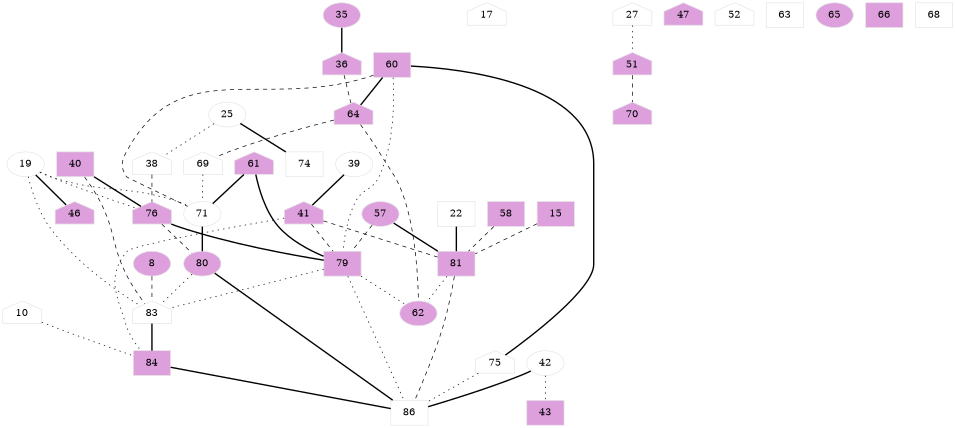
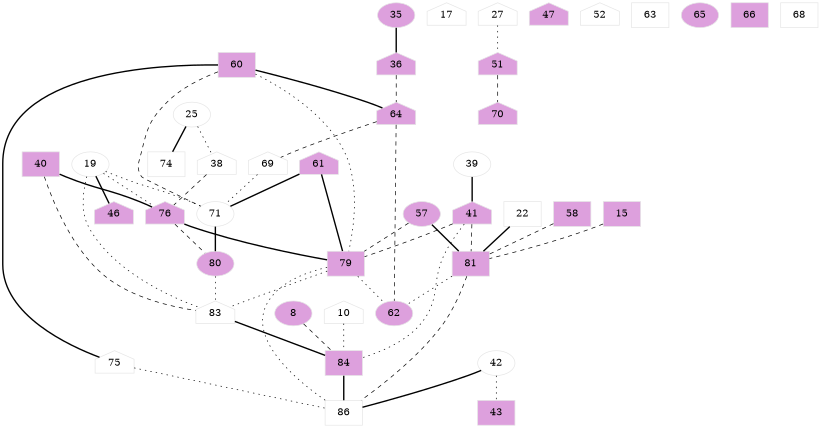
(152, 289) -> (318, 337)
(304, 337) -> none
